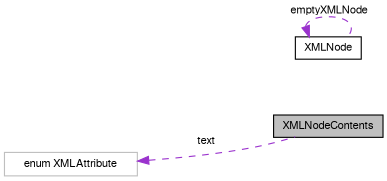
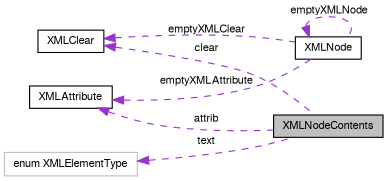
none -> (71, 41)
none -> (71, 97)
(71, 164) -> (71, 164)
